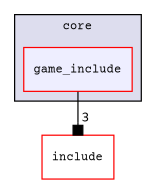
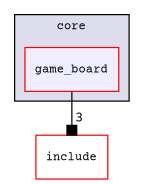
(78, 69) -> (72, 69)
